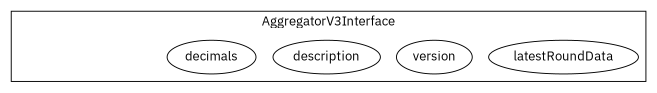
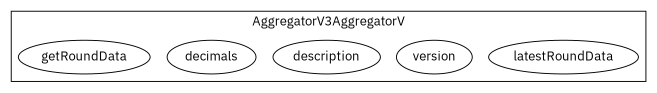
(329, 22) -> (329, 22)
none -> (84, 57)
